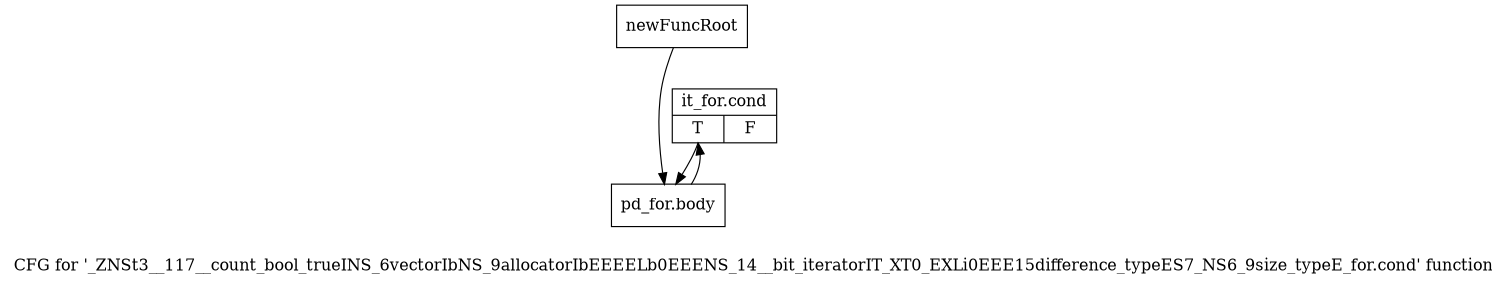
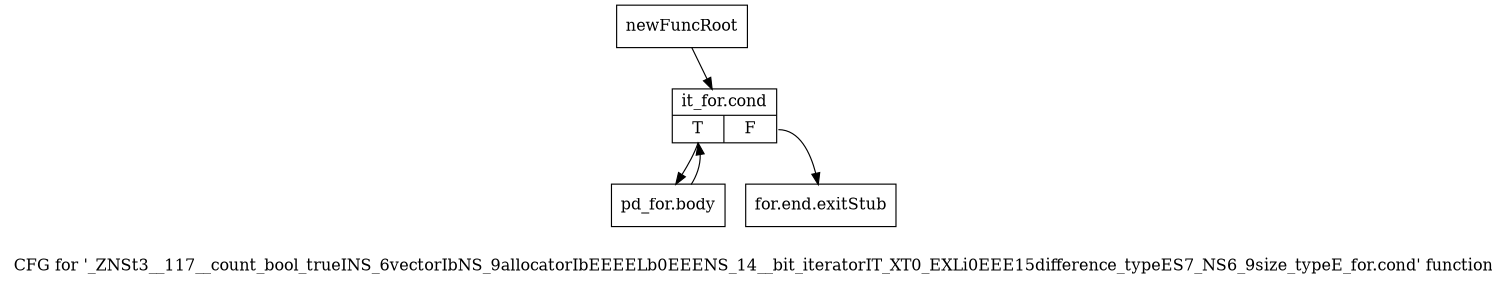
(659, 109) -> (699, 63)
none -> (821, 205)
